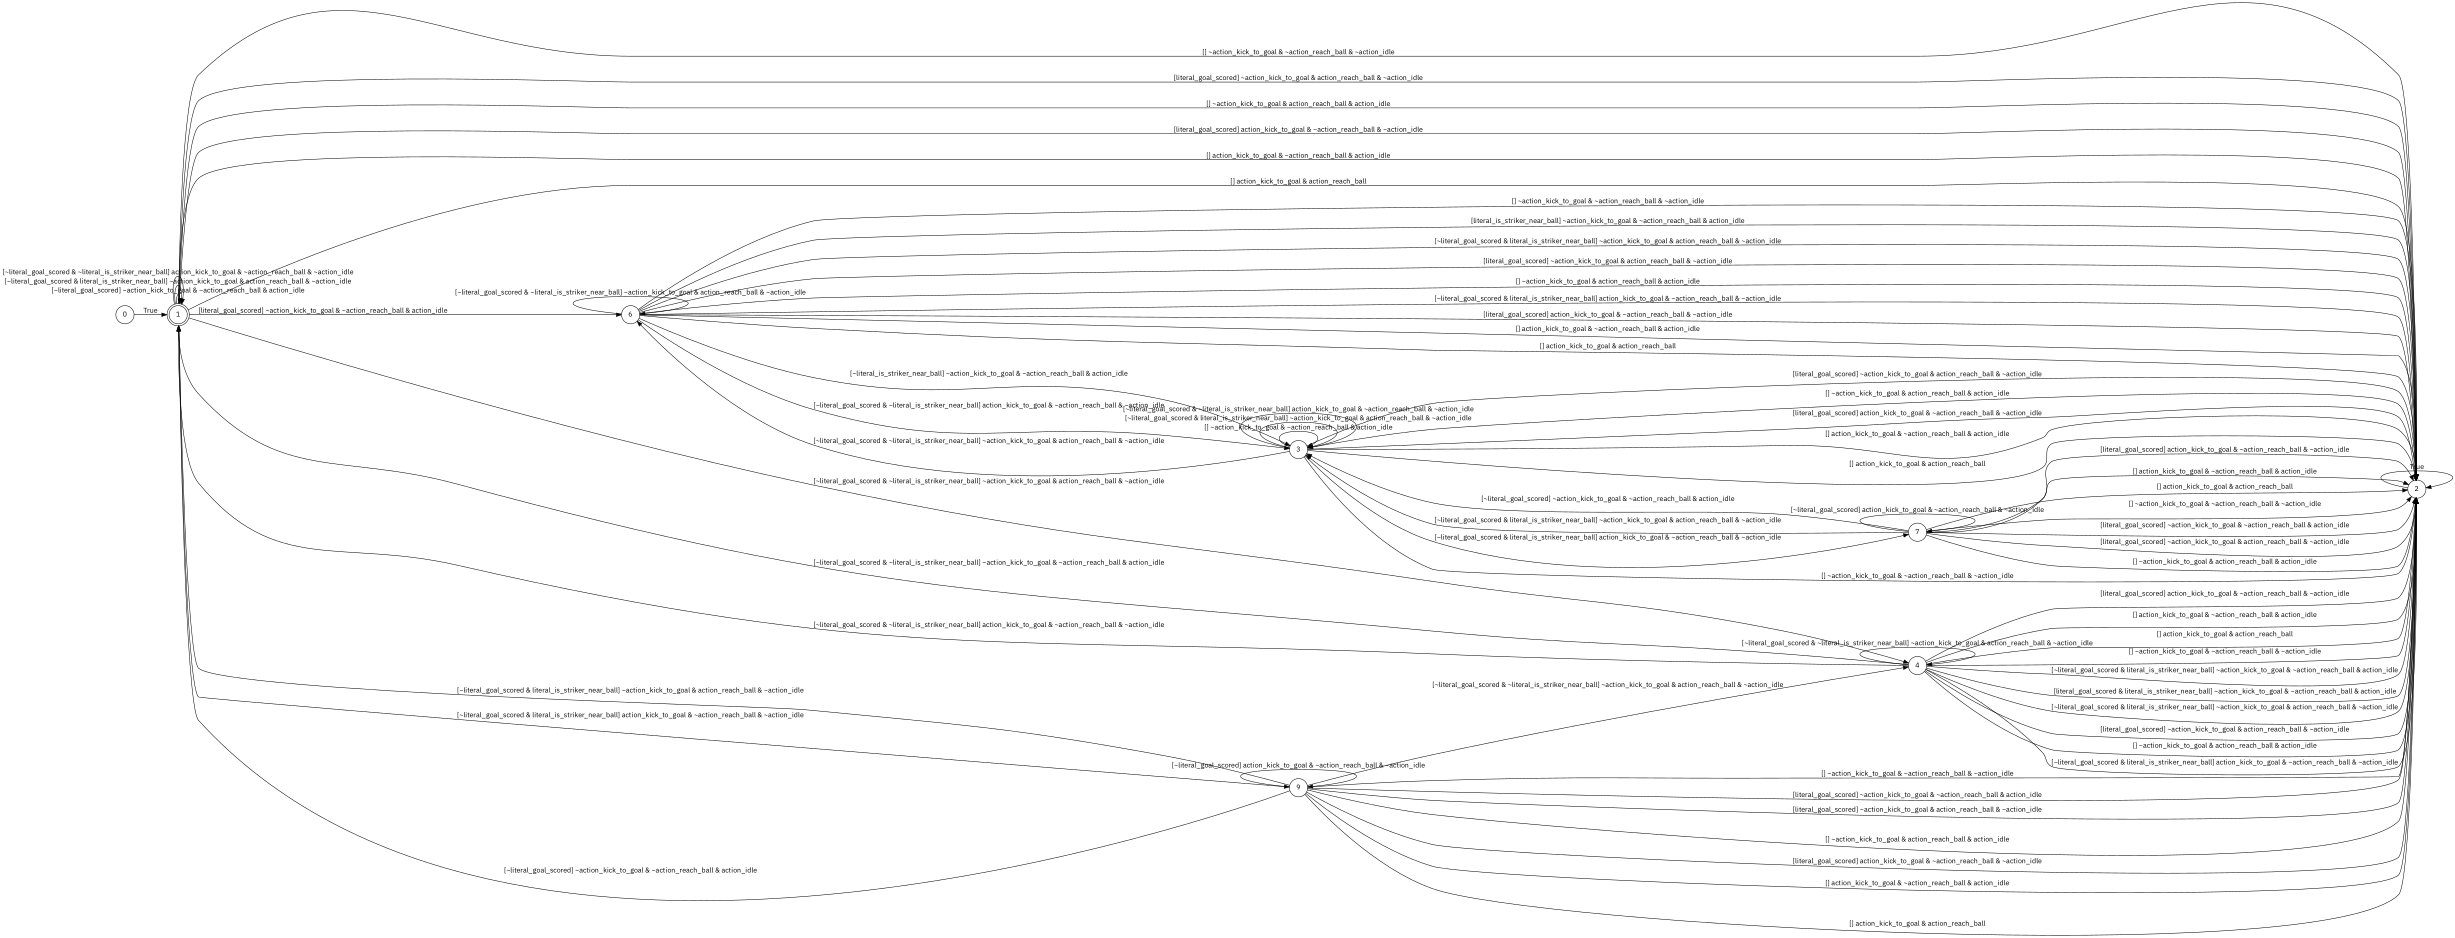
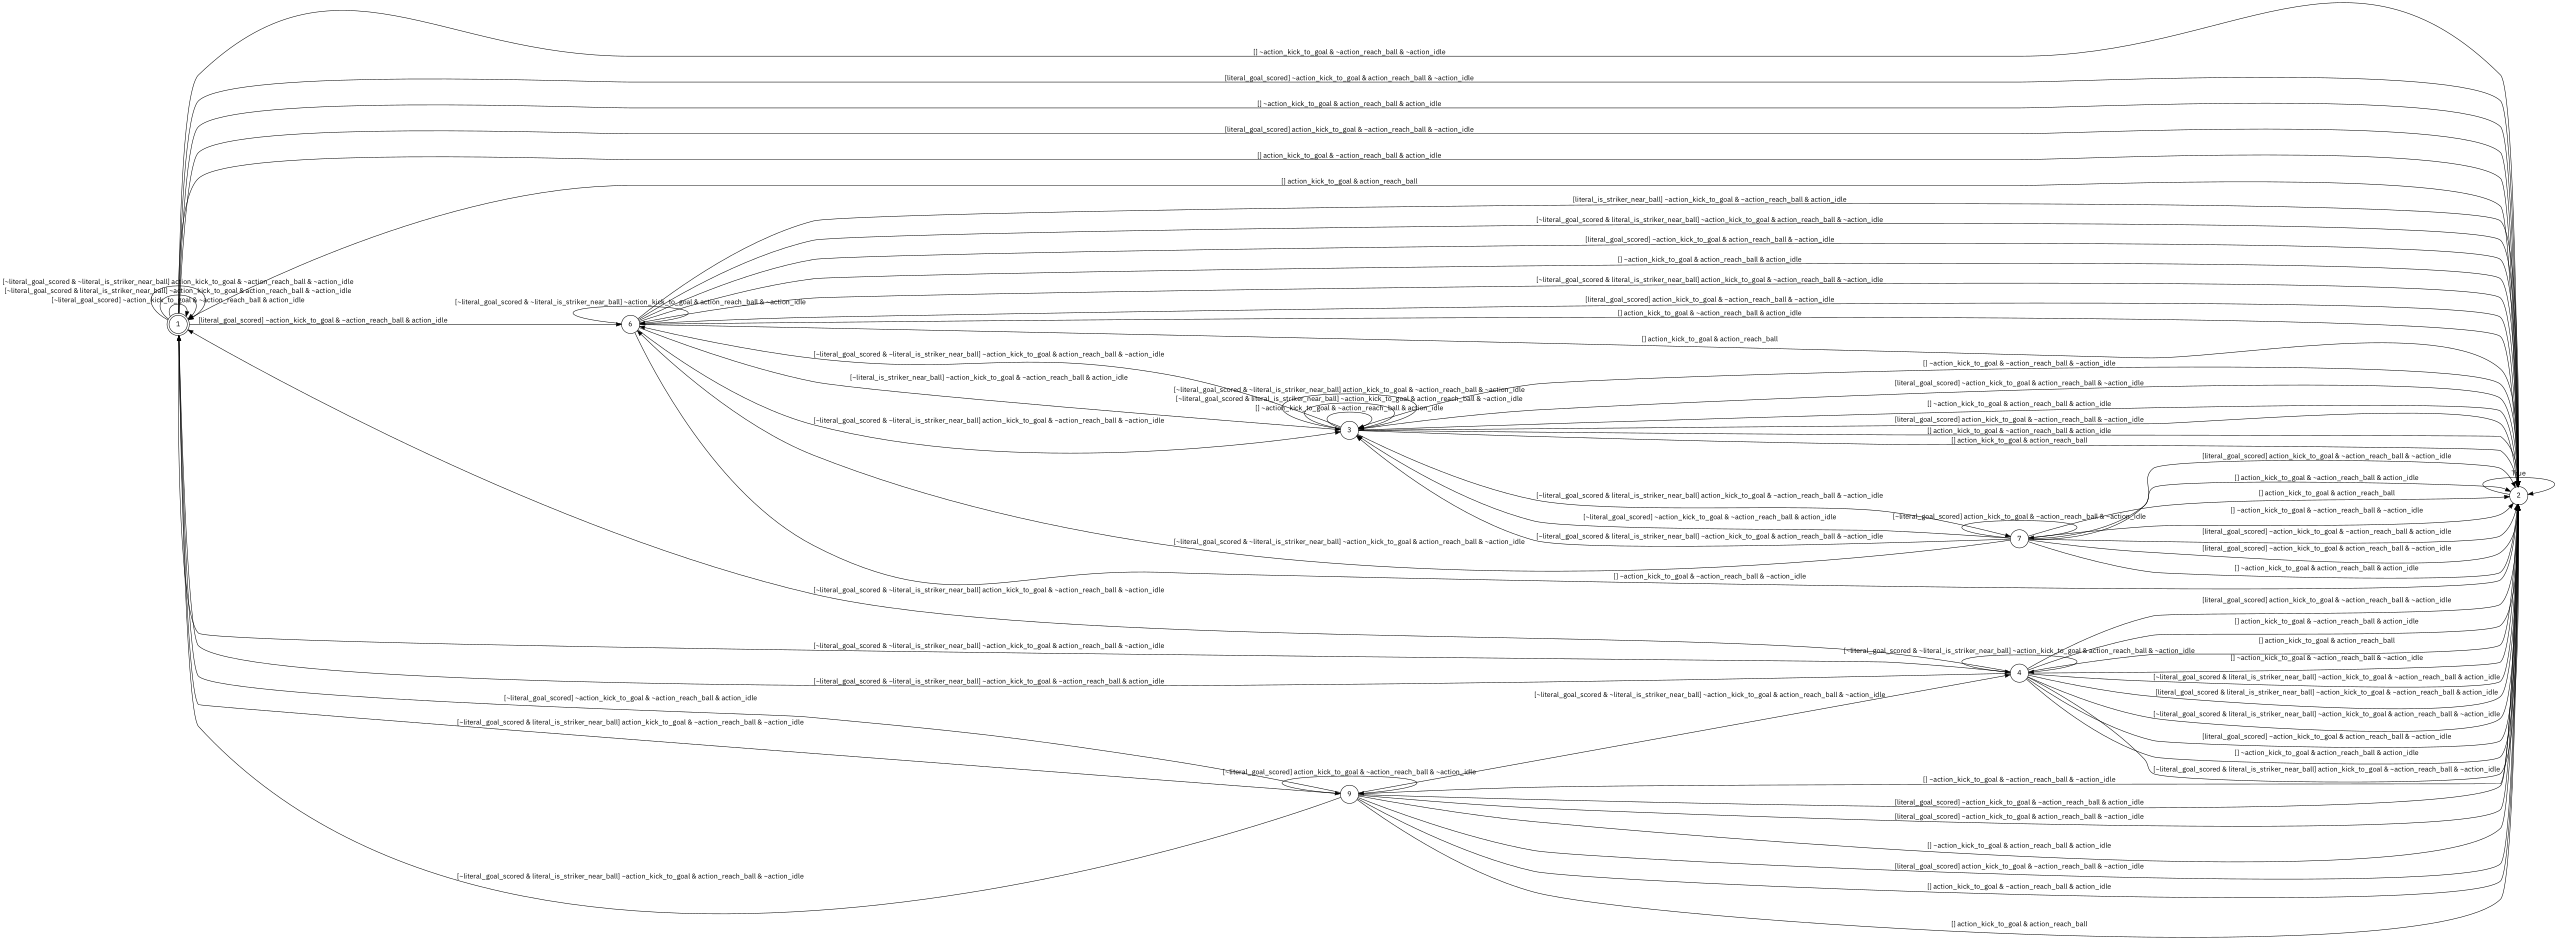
(125, 315) -> none
none -> (1301, 559)
